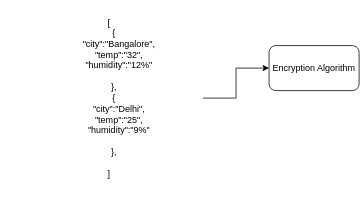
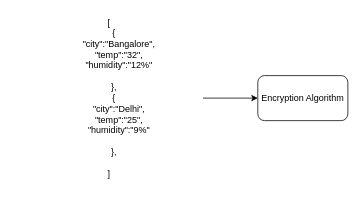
(314, 68) -> (303, 98)
